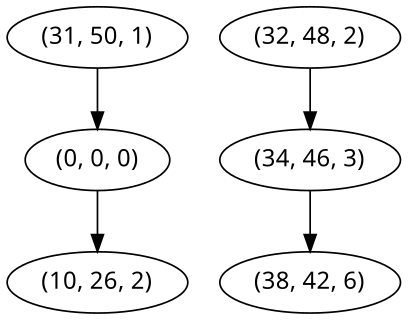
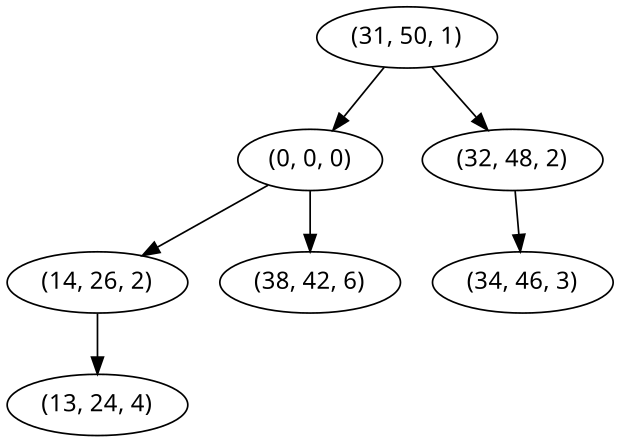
none -> (454, 92)
(310, 213) -> (310, 213)
(97, 282) -> (97, 282)
none -> (97, 405)
